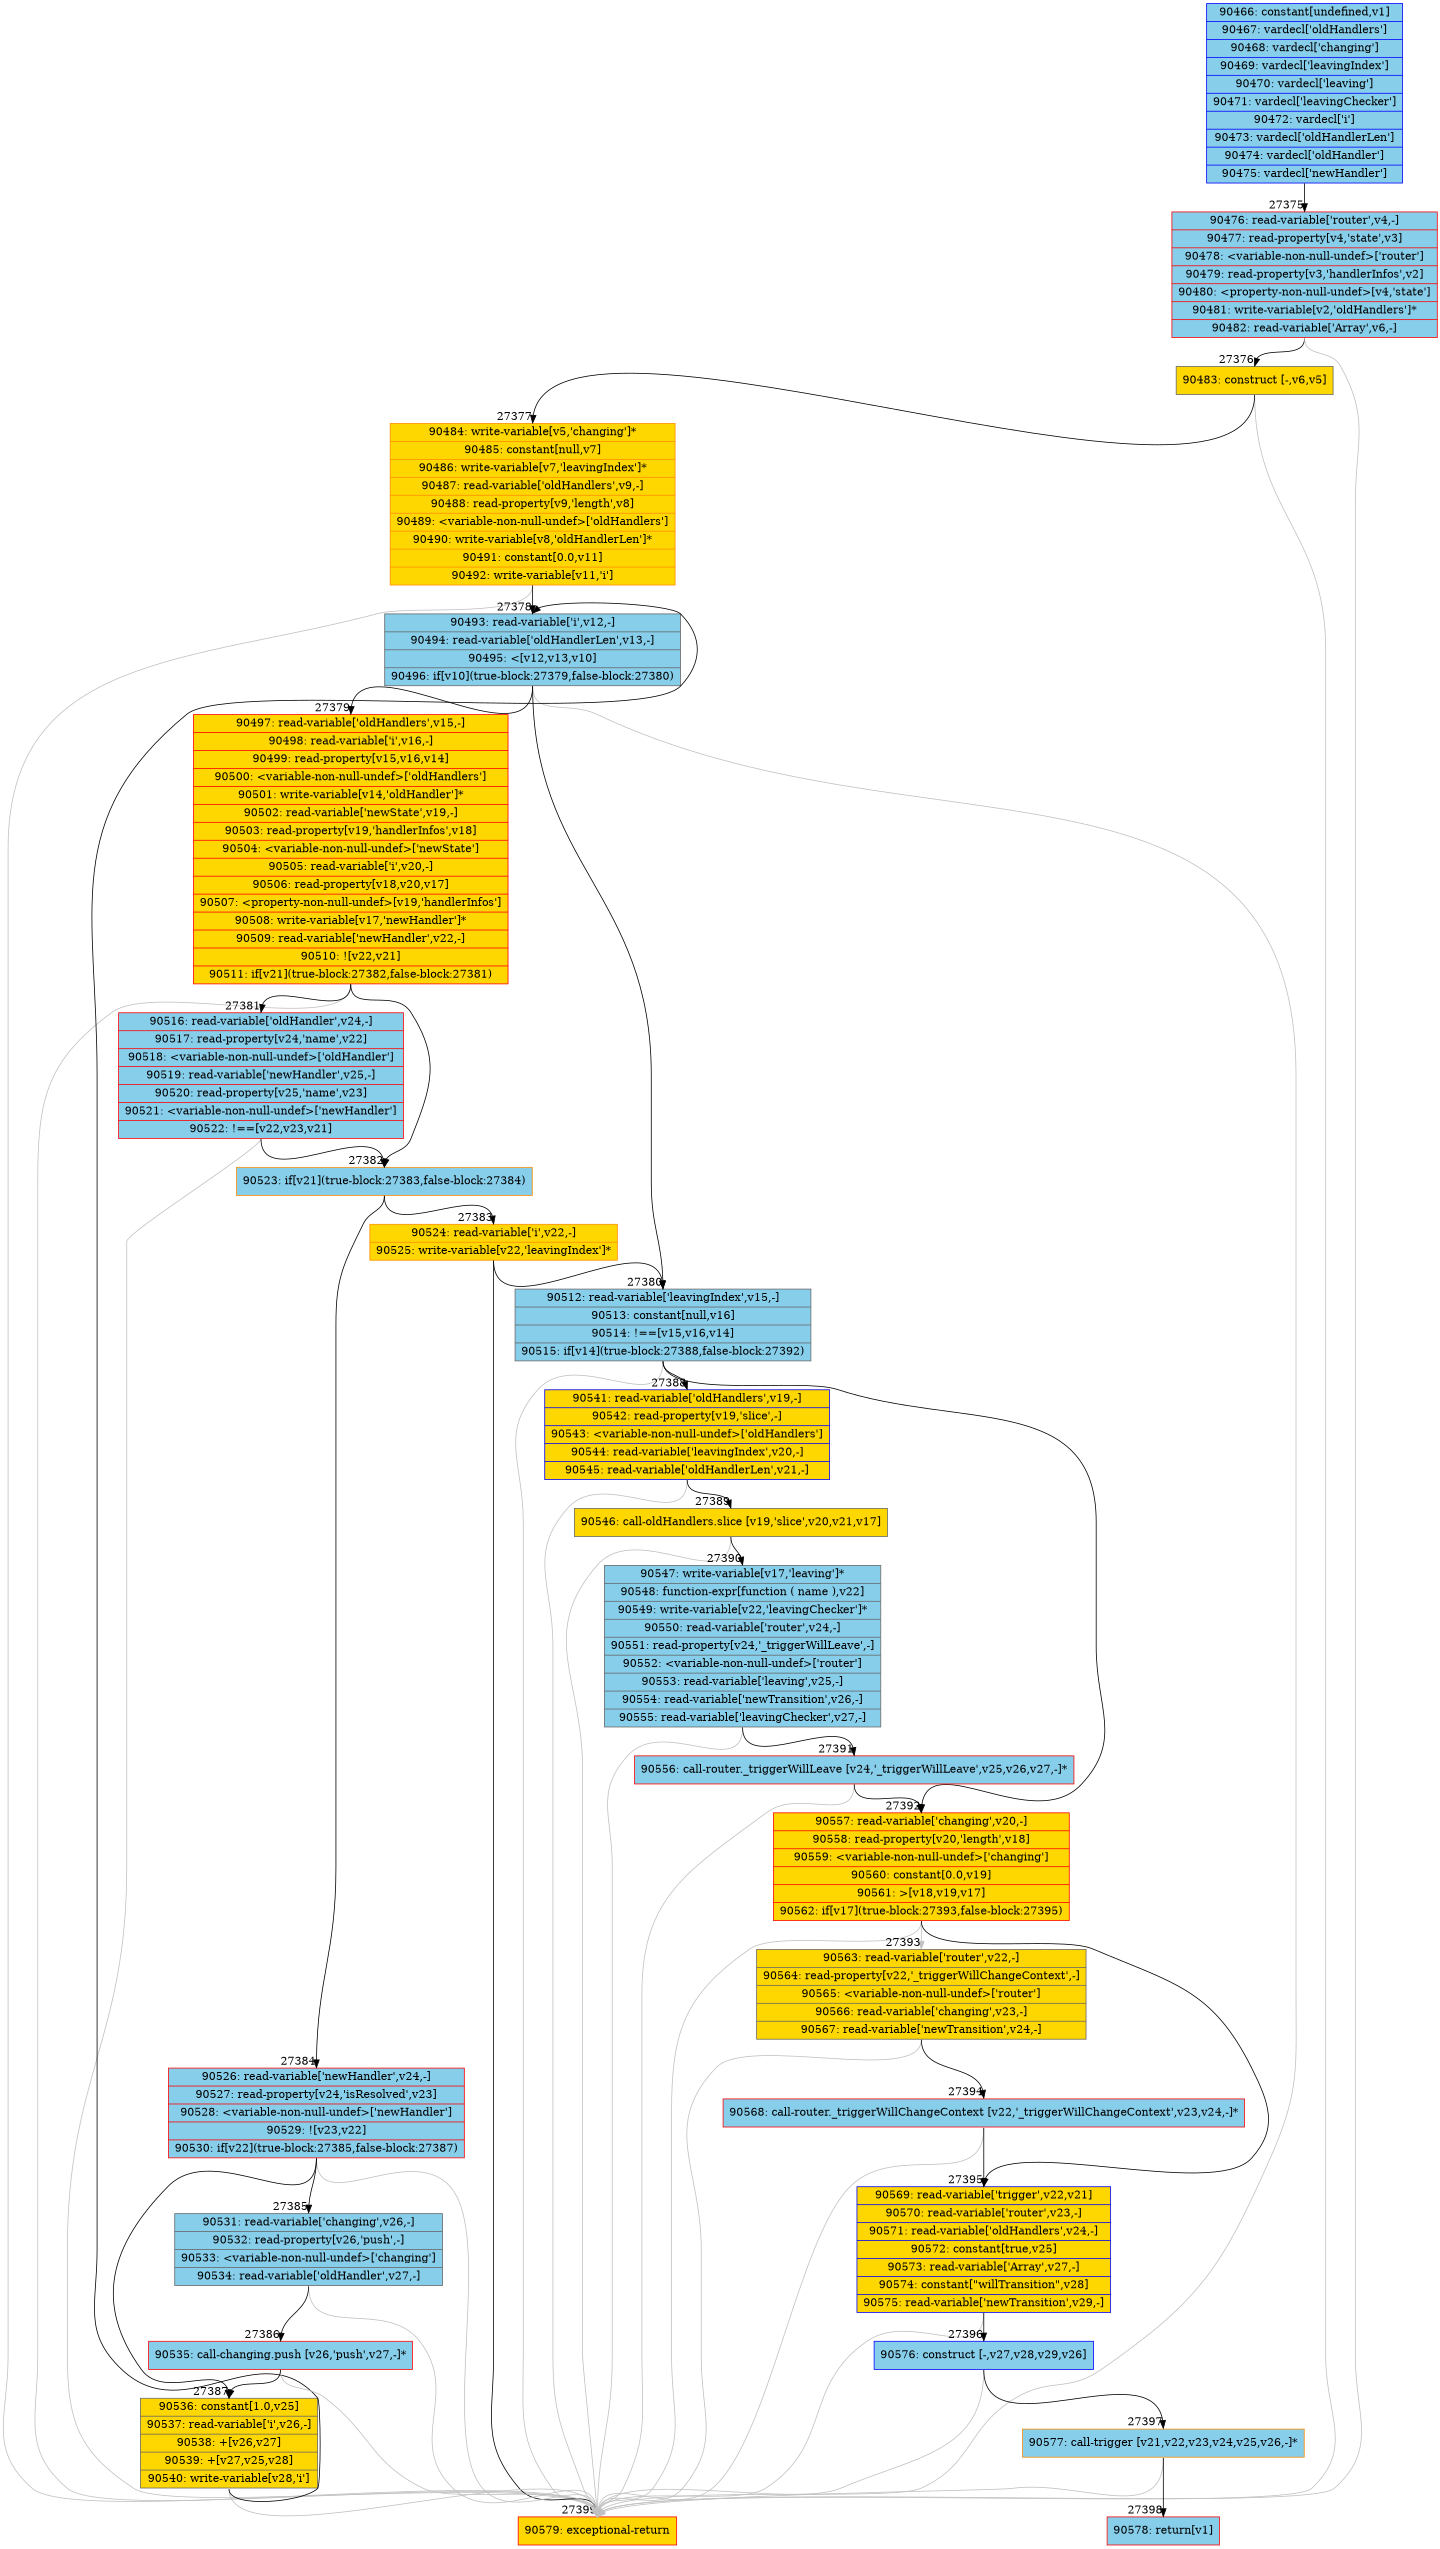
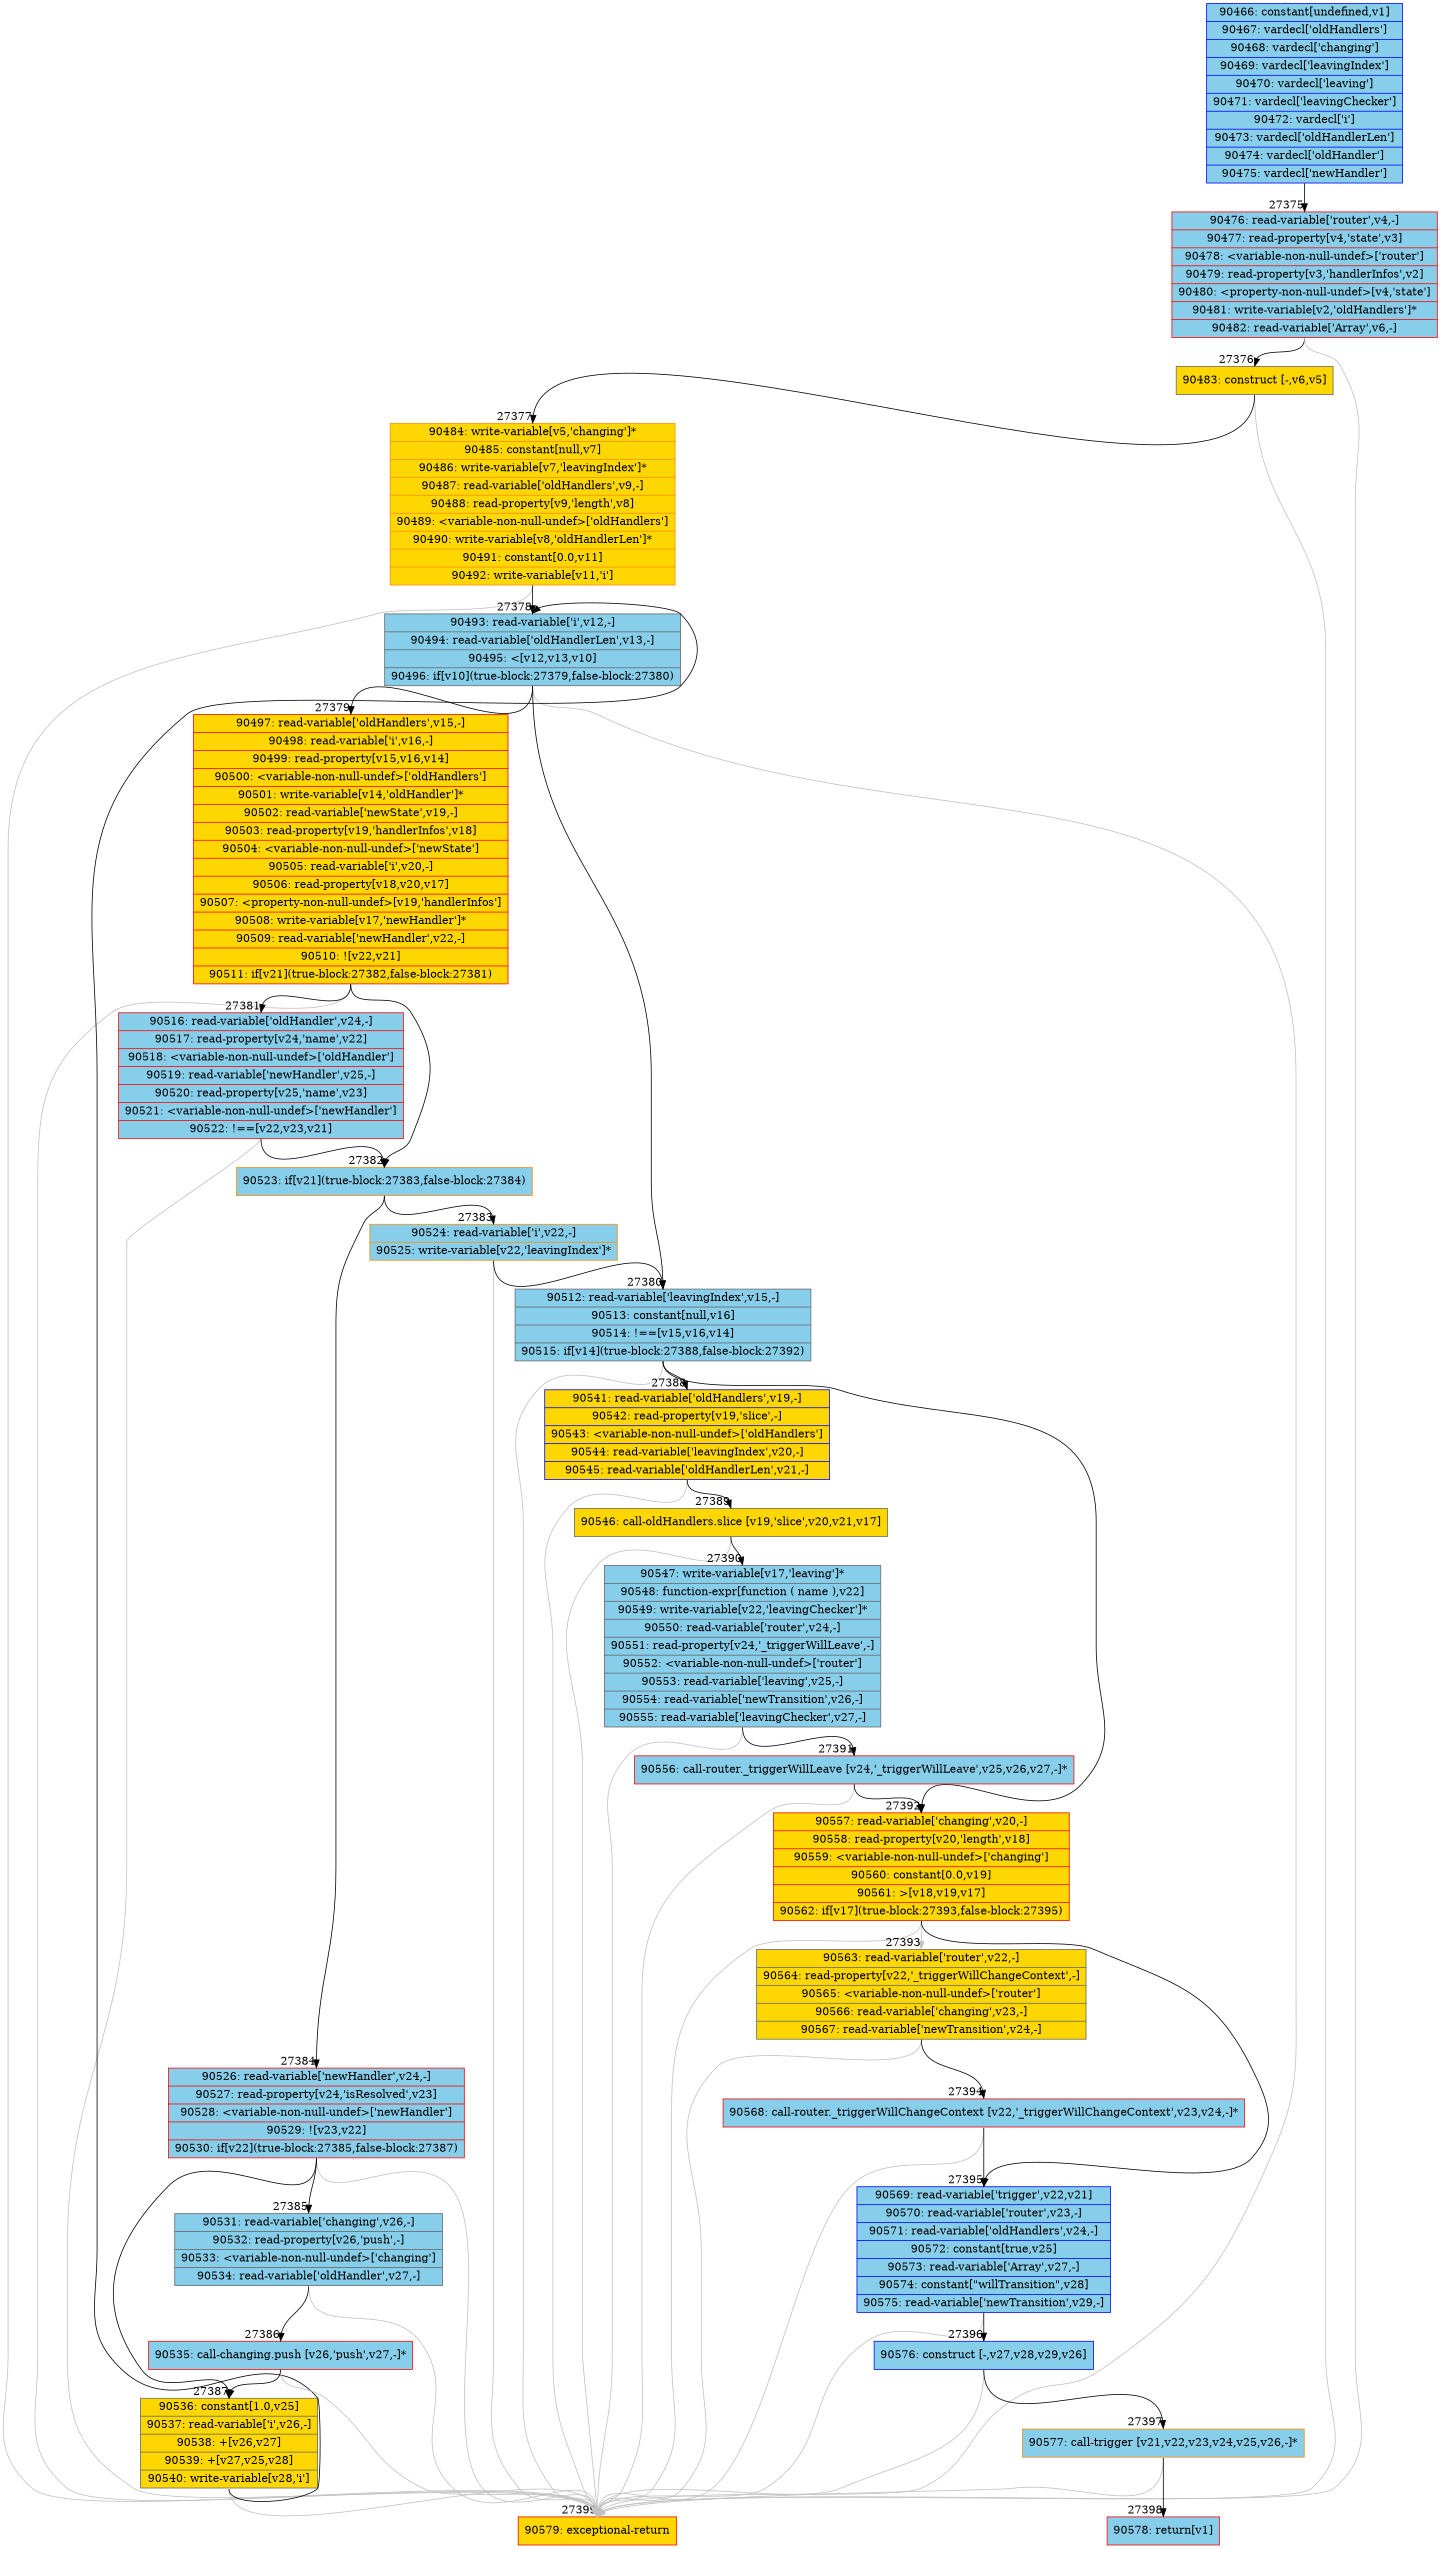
(494, 1242) -> (494, 1242)
(494, 1920) -> (494, 1920)
(984, 2250) -> (984, 2250)
